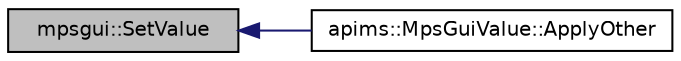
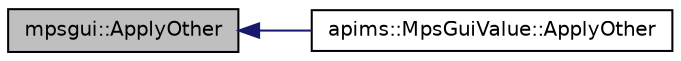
(123, 31) -> (123, 31)
